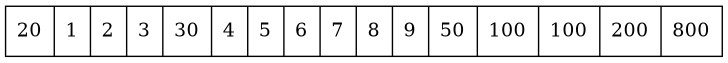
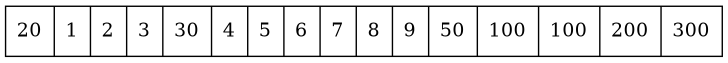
(692, 31) -> (692, 31)
